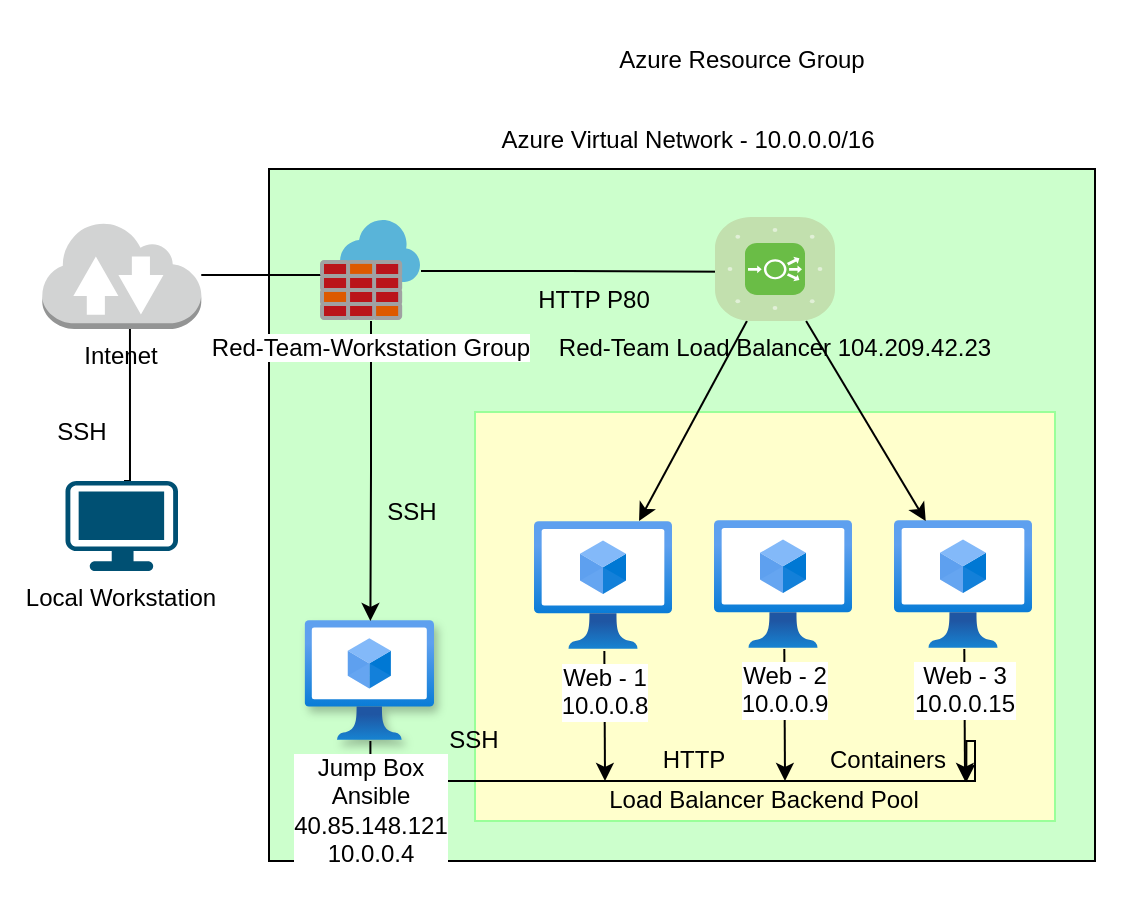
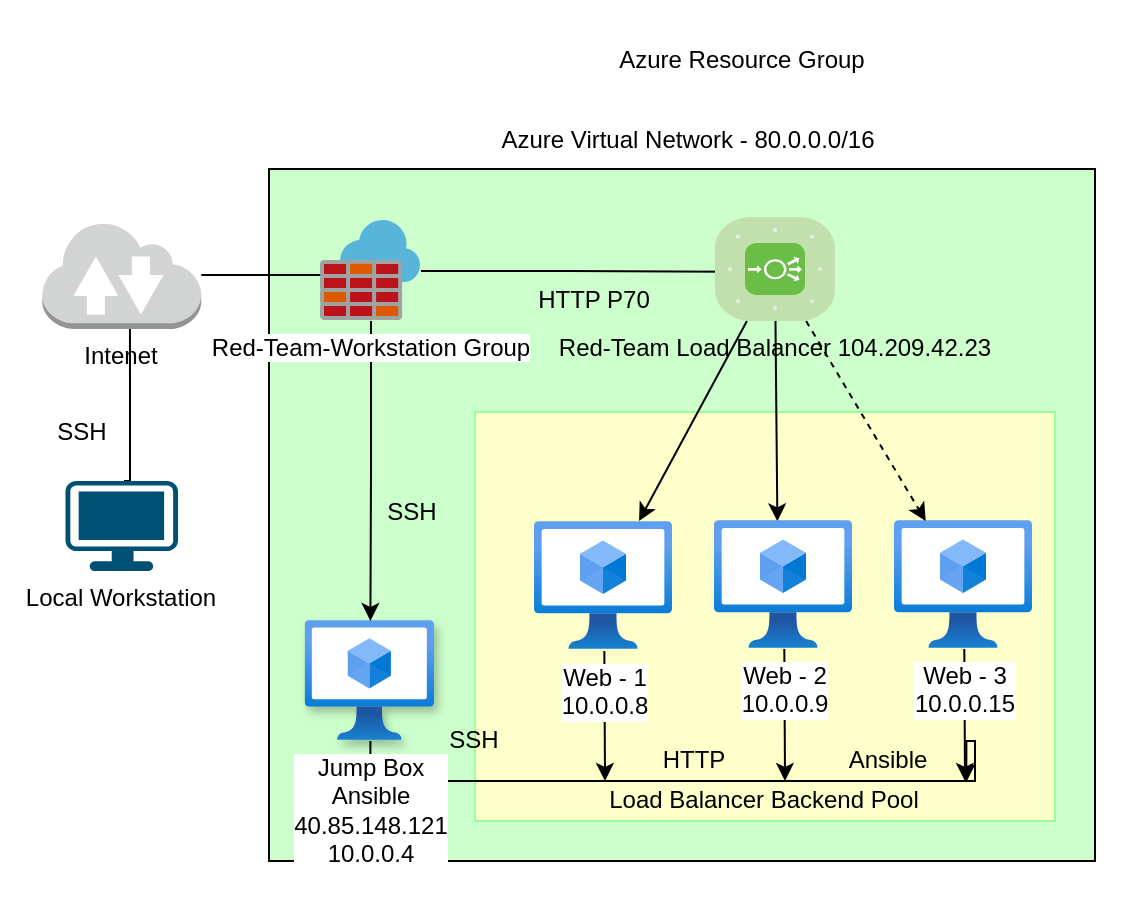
(689, 141) -> (689, 141)
(595, 301) -> (595, 301)
none -> (776, 414)
(862, 415) -> (862, 415)
(889, 761) -> (889, 761)
